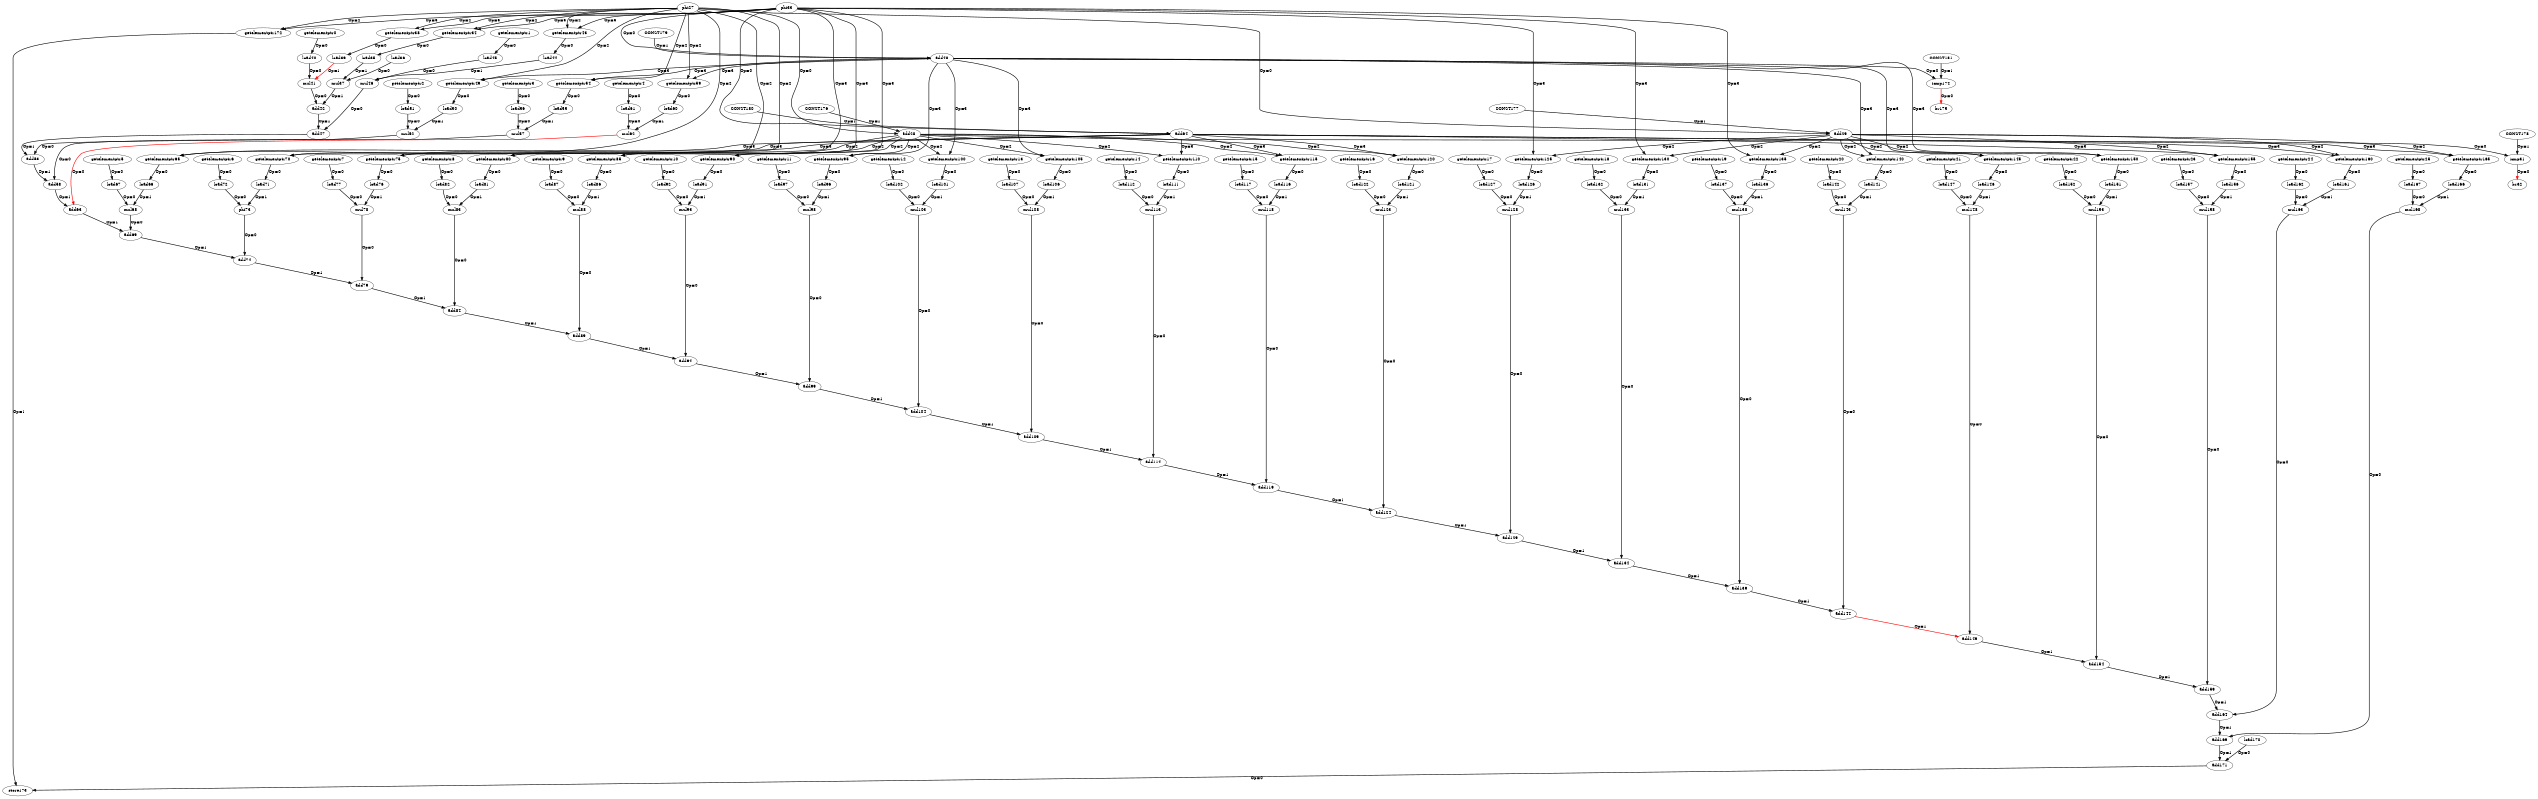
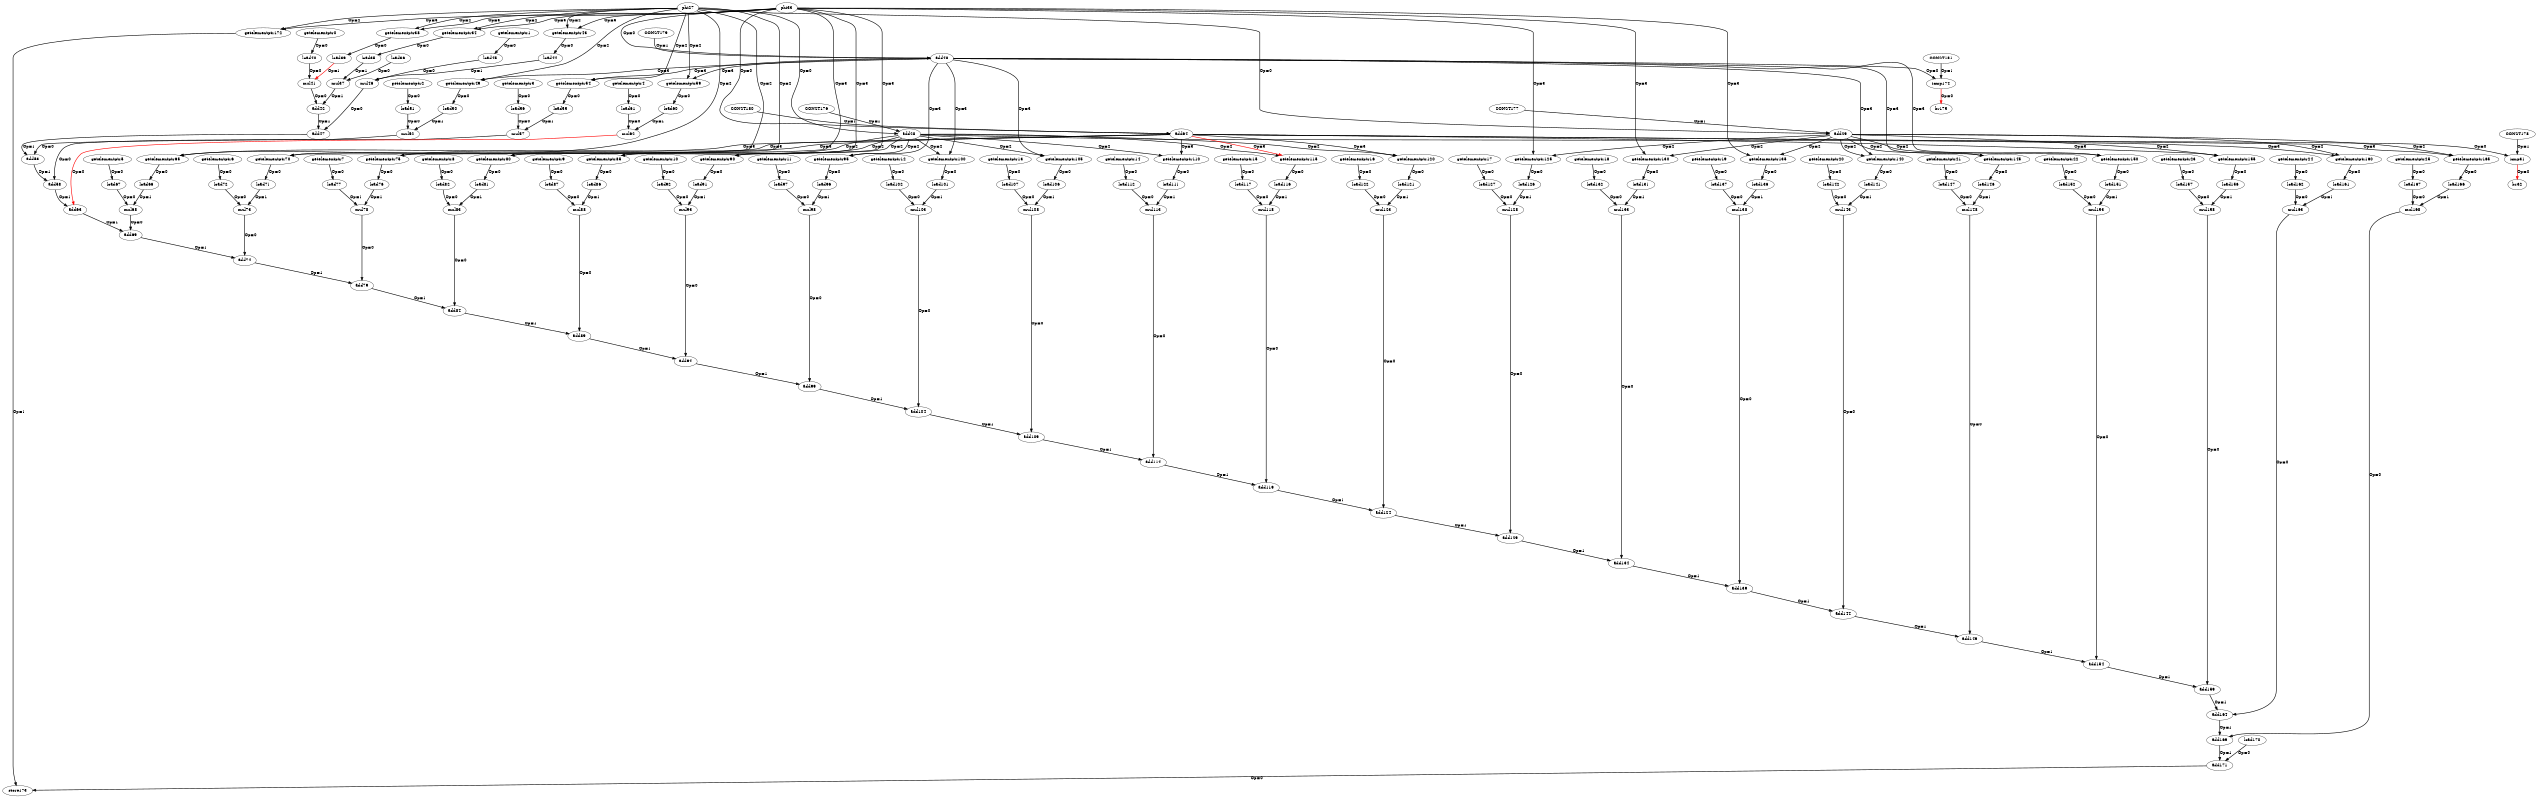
(1236, 145) -> (1236, 145)
(356, 197) -> (356, 197)
(245, 210) -> (245, 210)
(1905, 626) -> (1905, 626)
